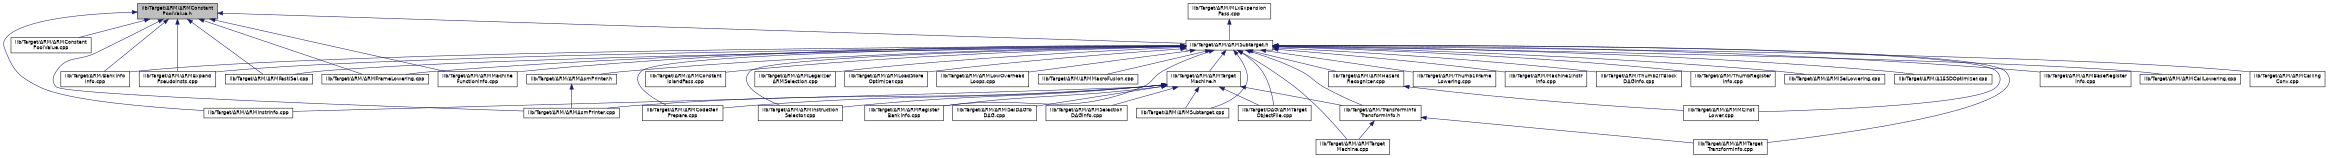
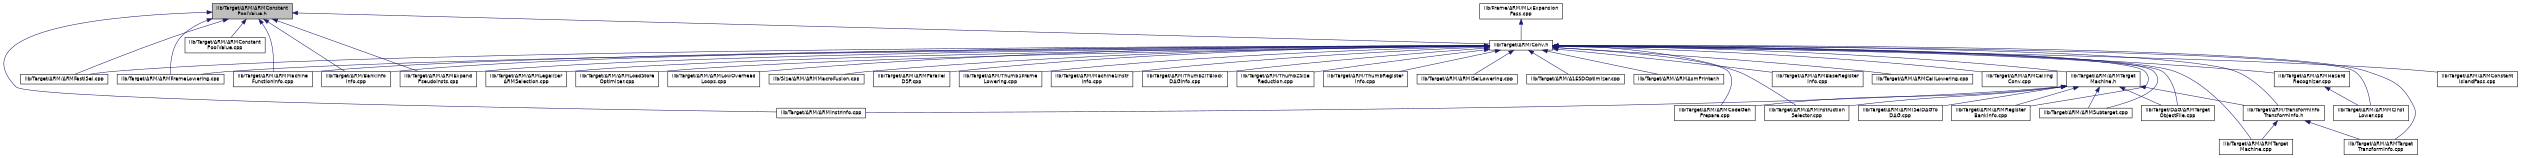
(1229, 11) -> (1521, 11)
(1229, 45) -> (1521, 45)
none -> (912, 79)
(1088, 79) -> (817, 79)
none -> (1275, 79)
(572, 113) -> none
(1087, 113) -> none
